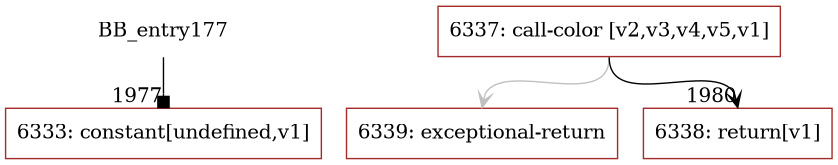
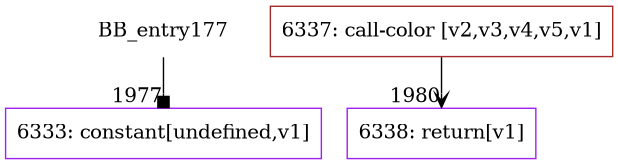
(163, 133) -> (163, 133)
(482, 133) -> none
(738, 133) -> (442, 133)
